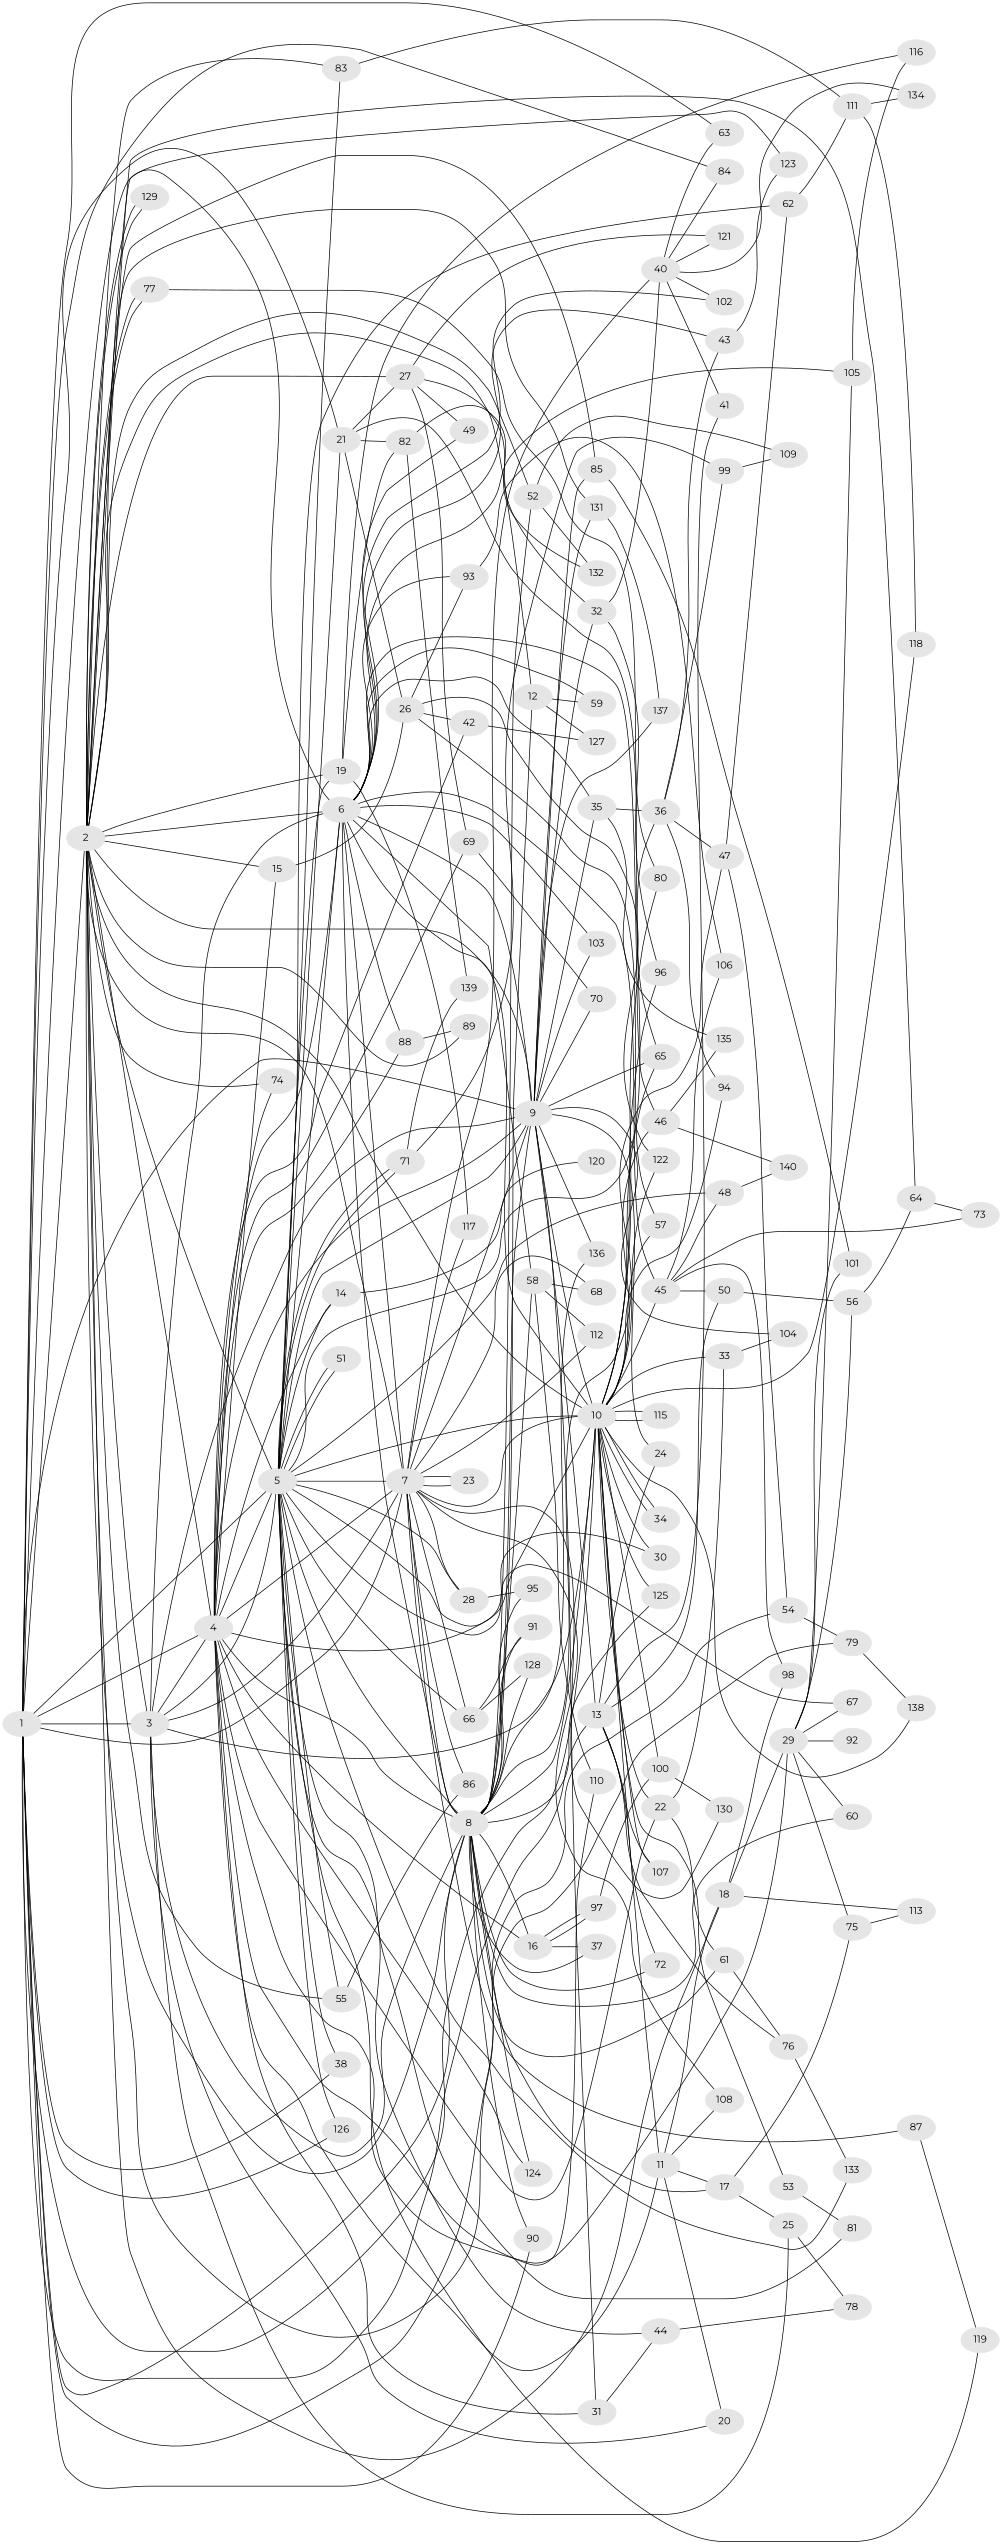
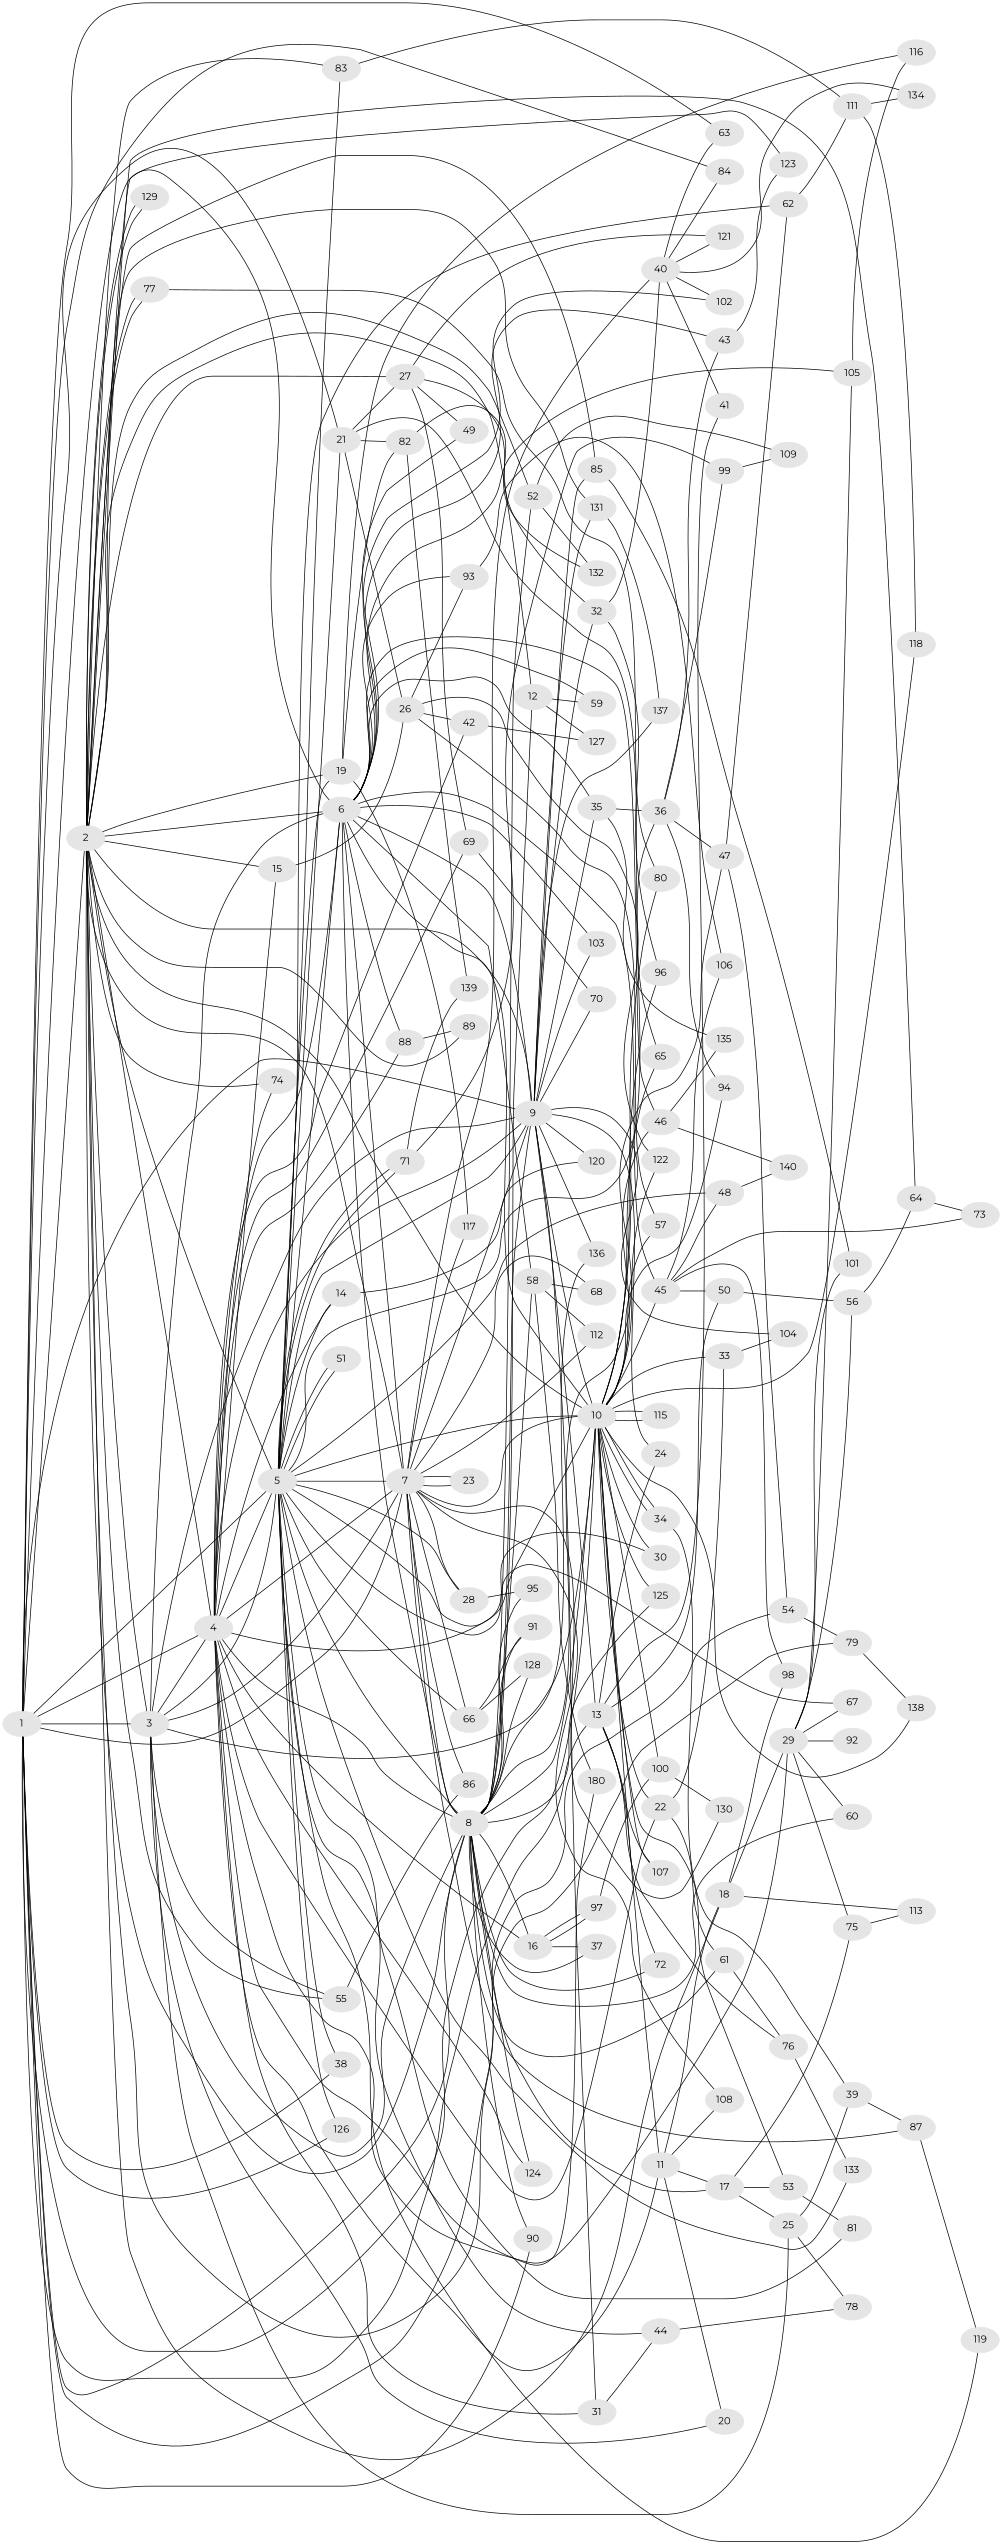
(596, 1084) -> (565, 1138)
(303, 1741) -> (192, 1897)
(597, 1781) -> (597, 1781)
none -> (852, 2095)
none -> (757, 2187)
